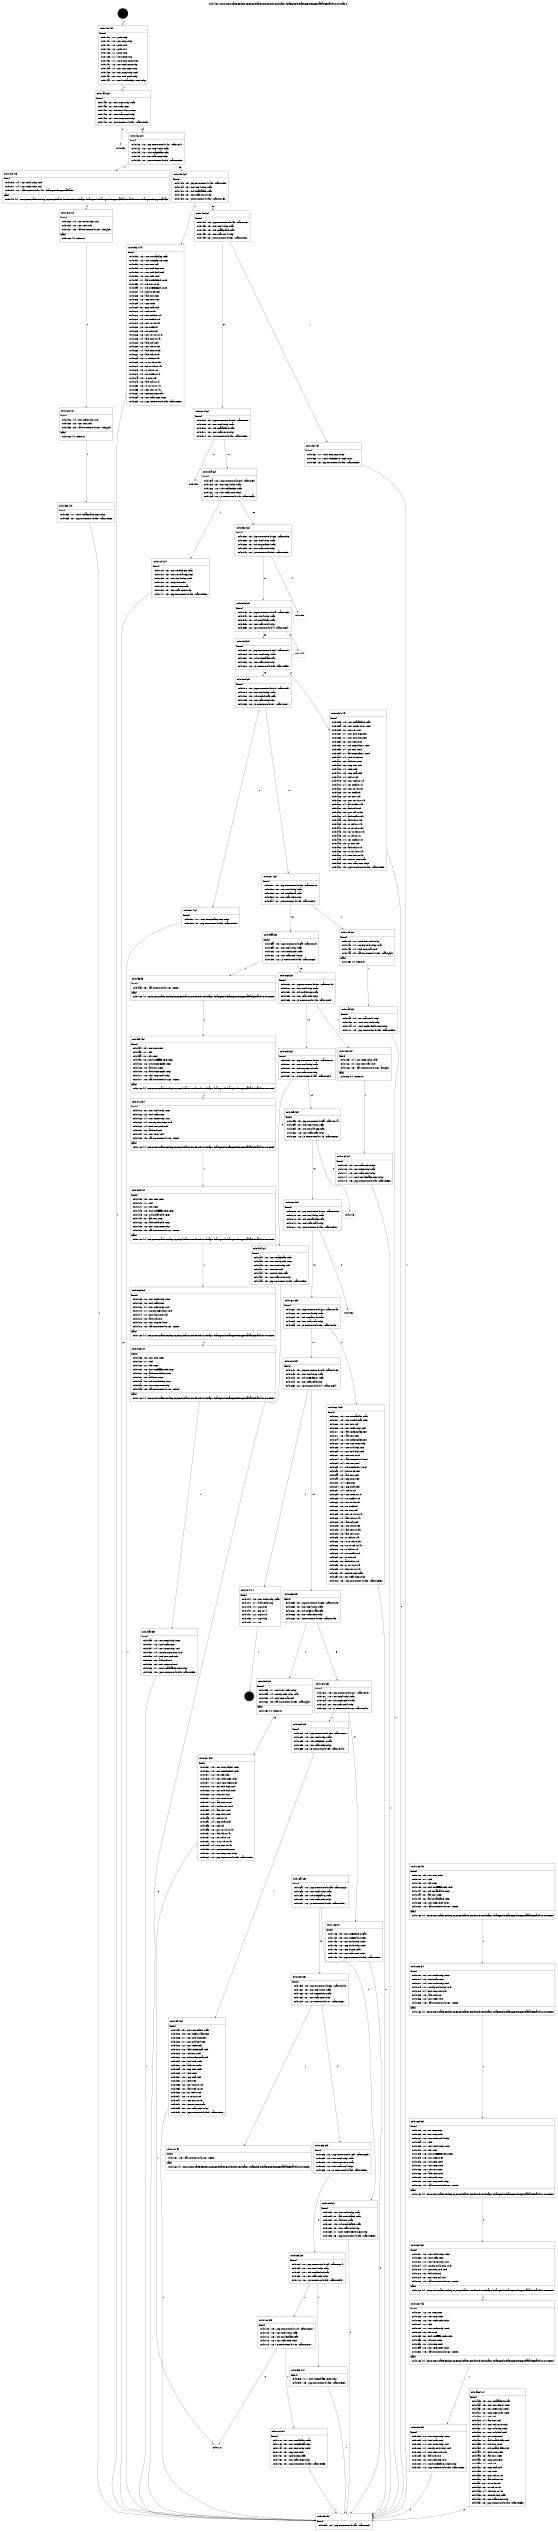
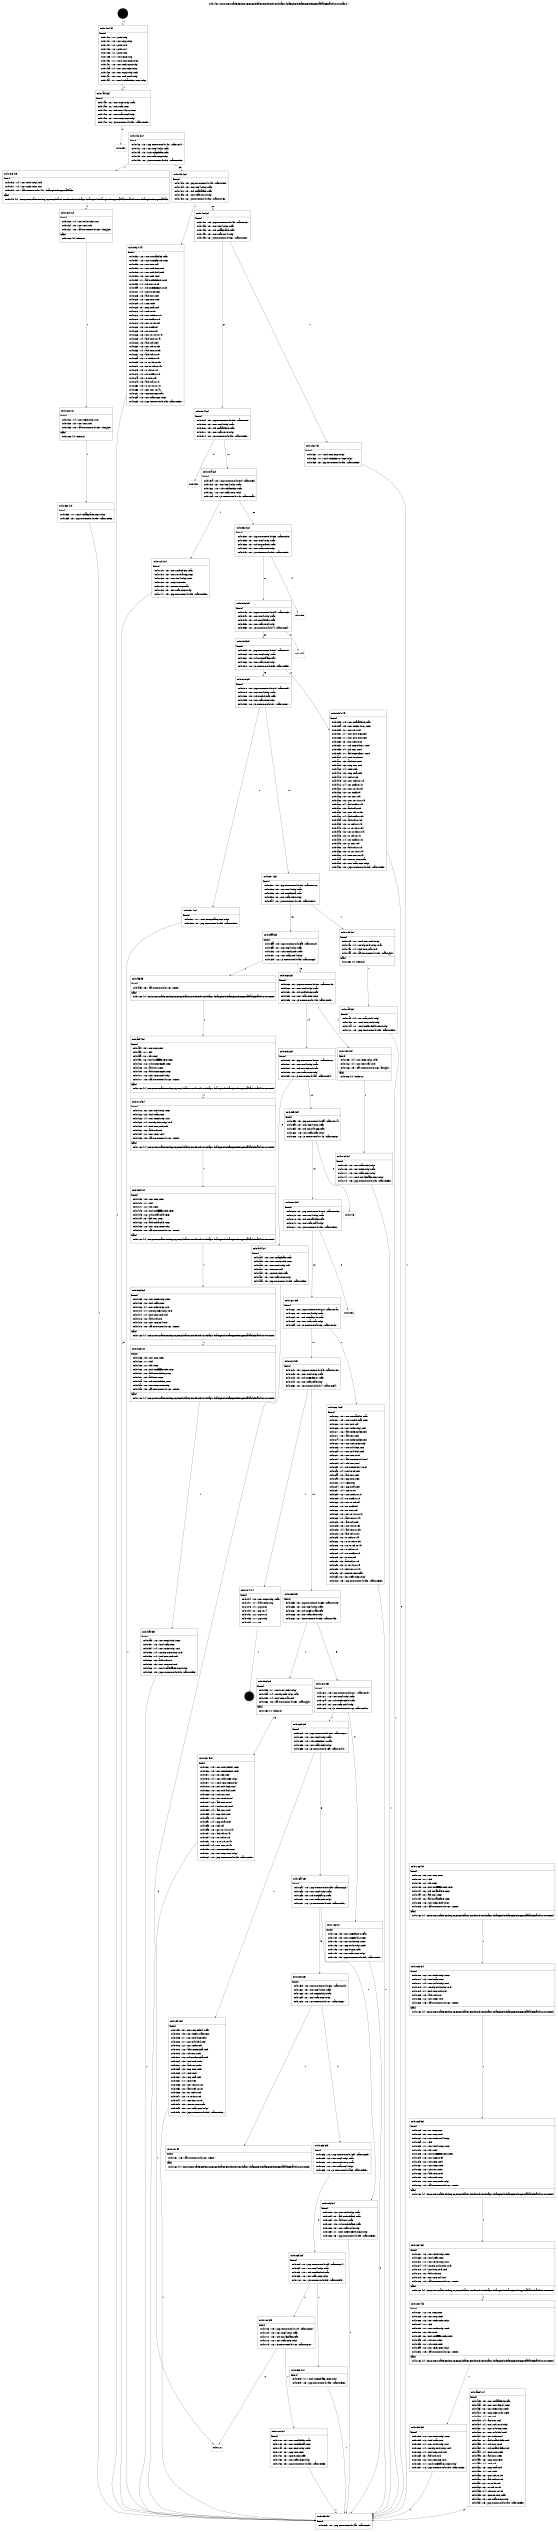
(140, 129) -> none
none -> (320, 1813)
